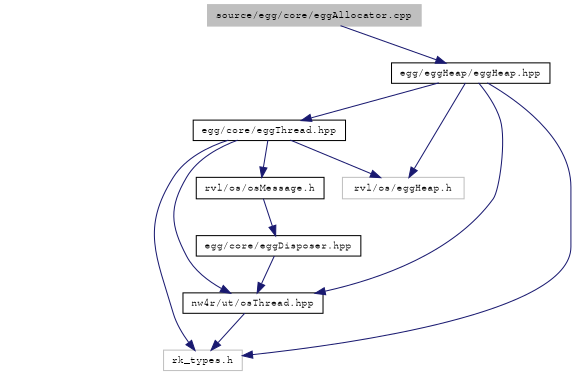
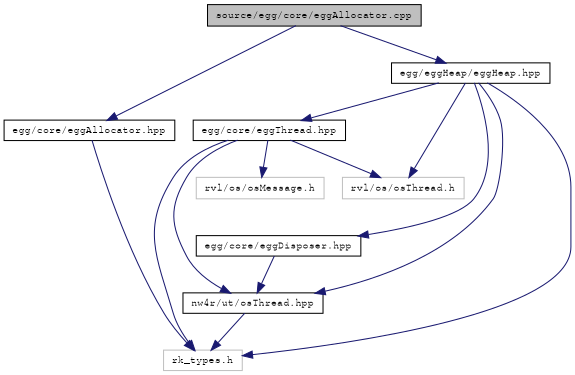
(314, 15) -> (314, 15)
none -> (89, 130)
(260, 188) -> (260, 188)
(403, 188) -> (403, 188)
(268, 212) -> (476, 195)
